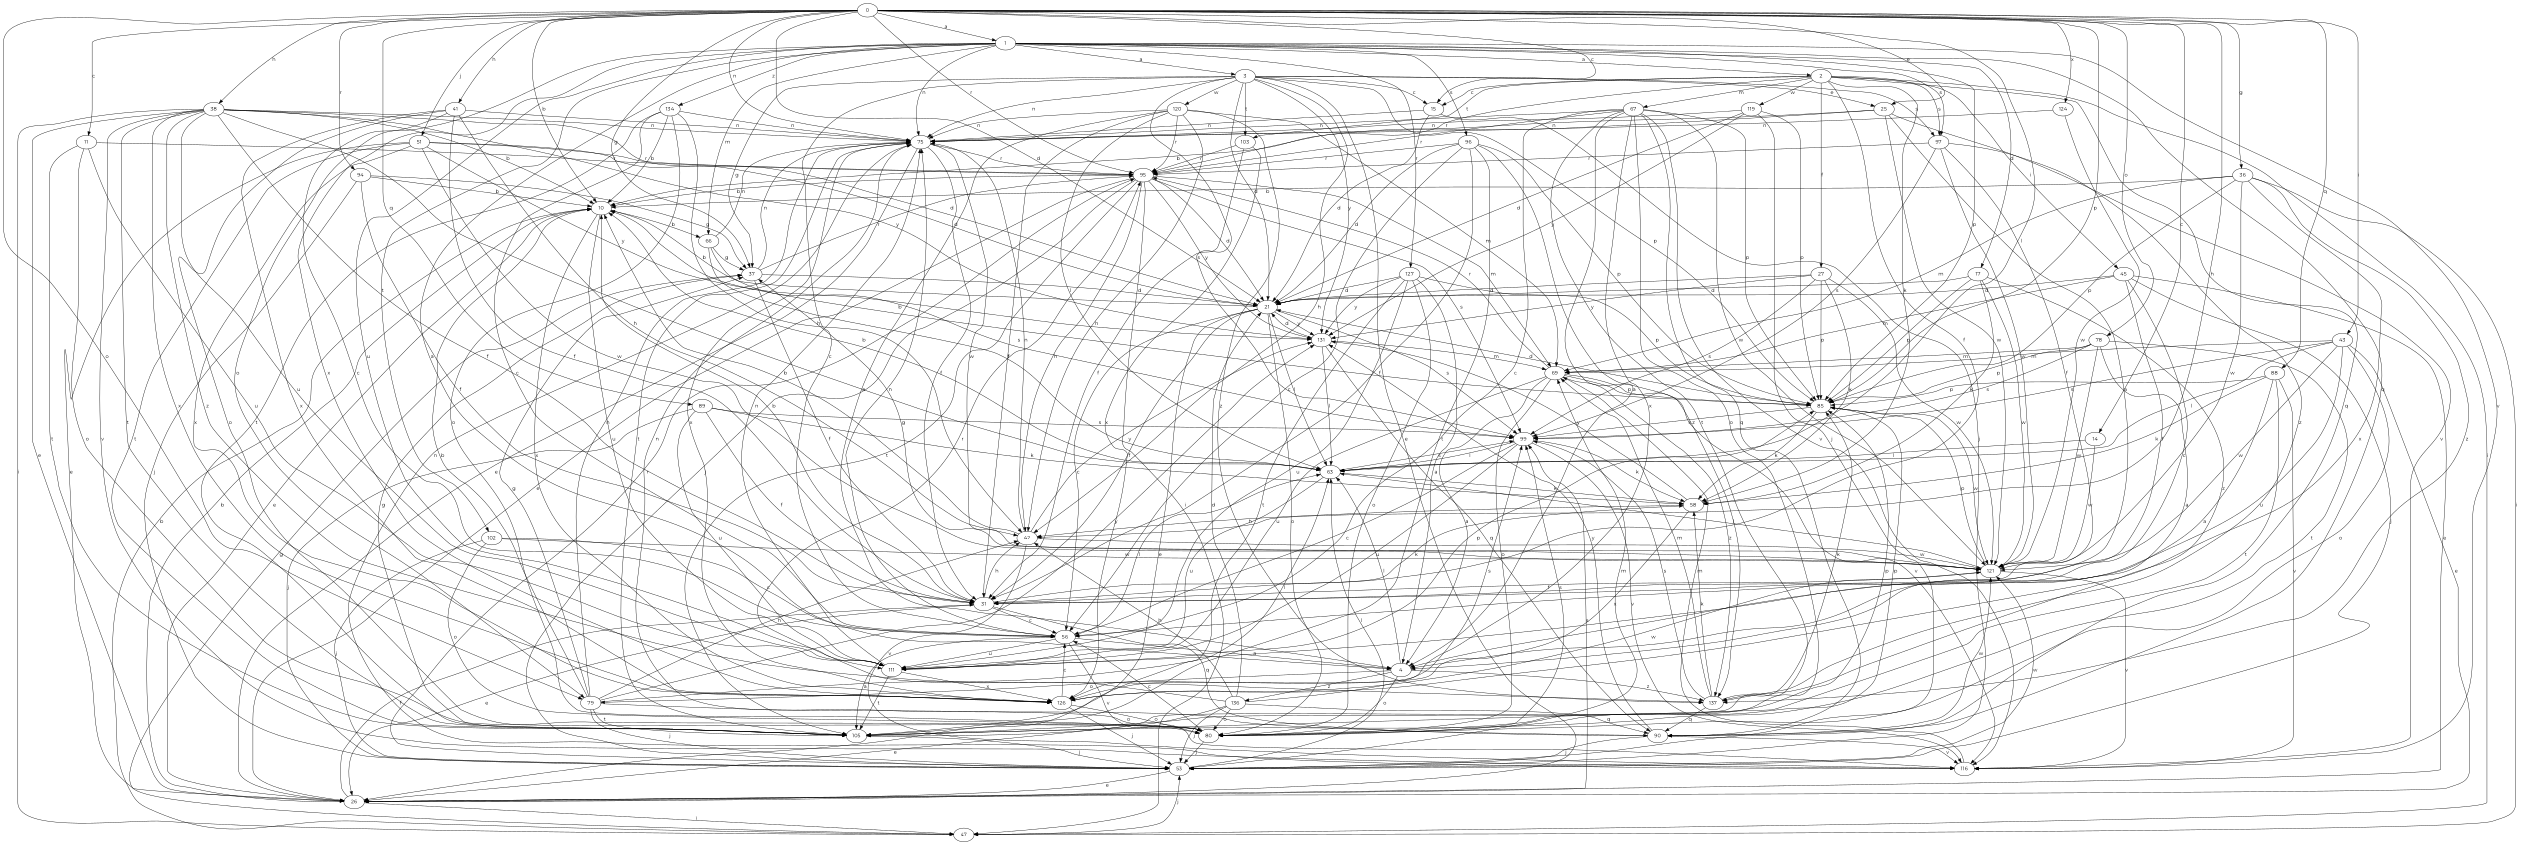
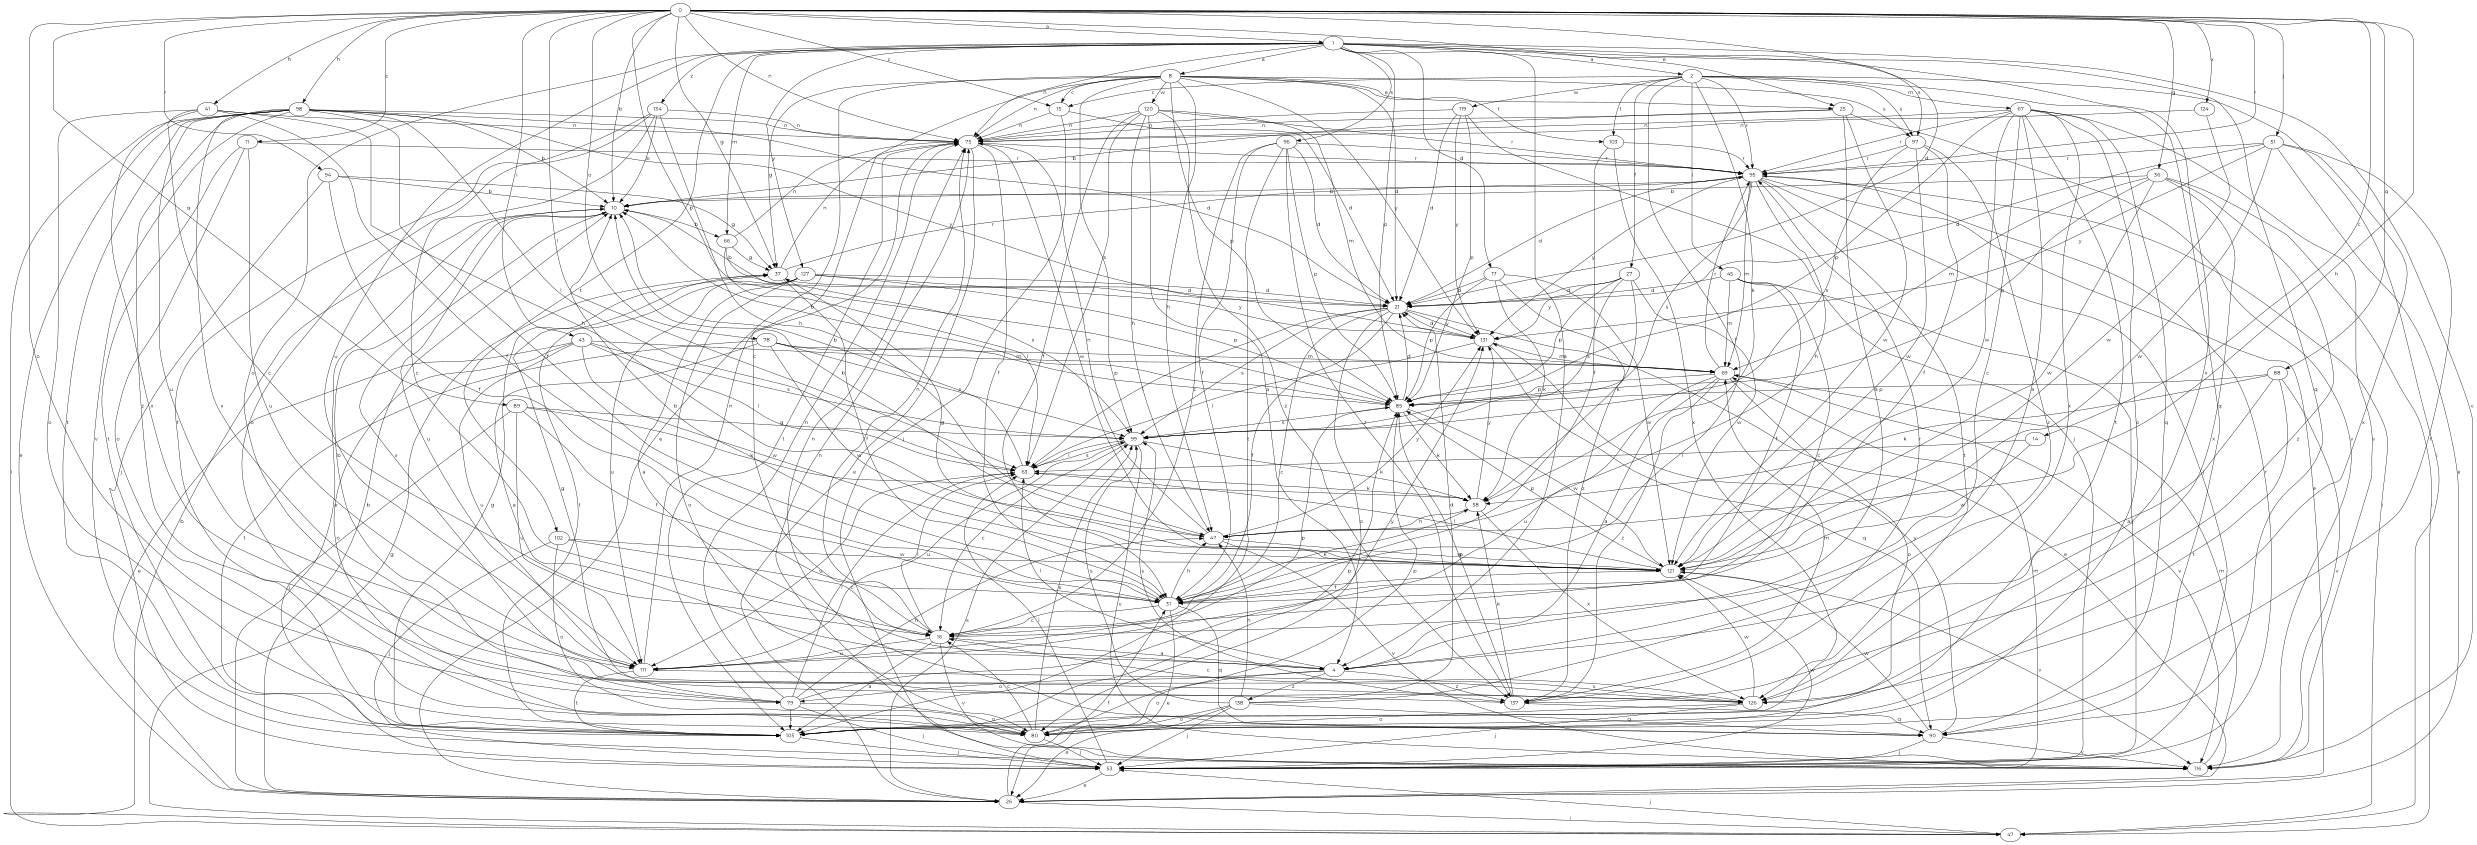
(1245, 76) -> (1171, 76)
(214, 109) -> (299, 109)
(1417, 159) -> (774, 159)
(1100, 423) -> (782, 423)
(707, 498) -> none
(1838, 555) -> (1461, 555)
(1065, 637) -> (940, 637)
(1235, 703) -> (1239, 703)
(1764, 786) -> none
